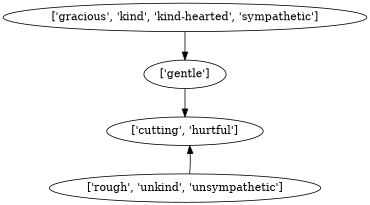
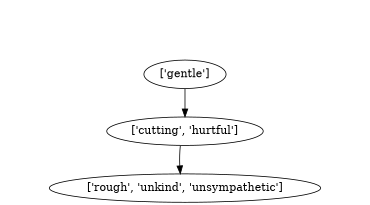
(185, 17) -> none
(190, 164) -> (180, 156)
